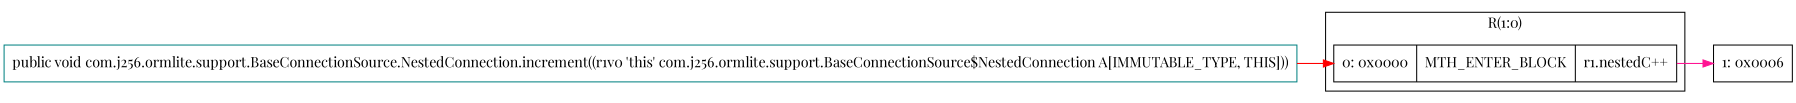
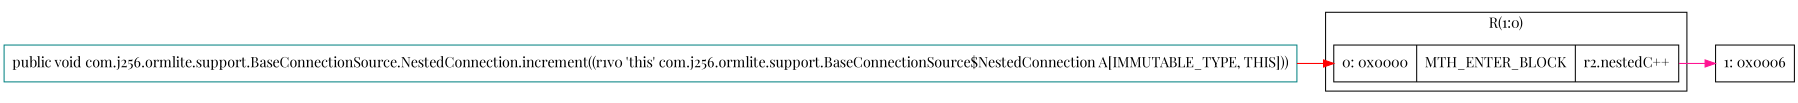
(1626, 63) -> (1627, 63)
